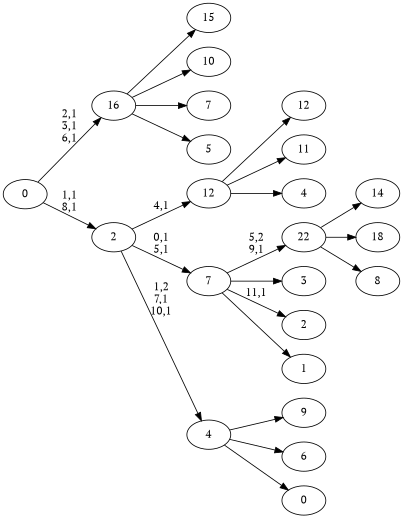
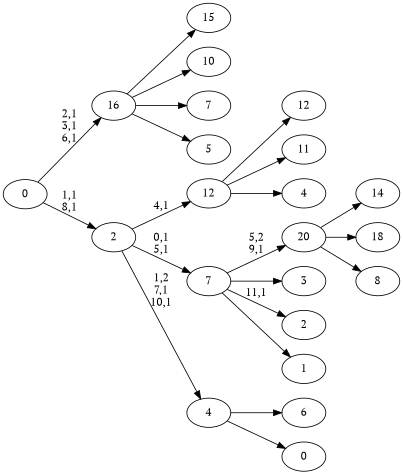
(304, 237) -> (304, 237)
(304, 413) -> none
